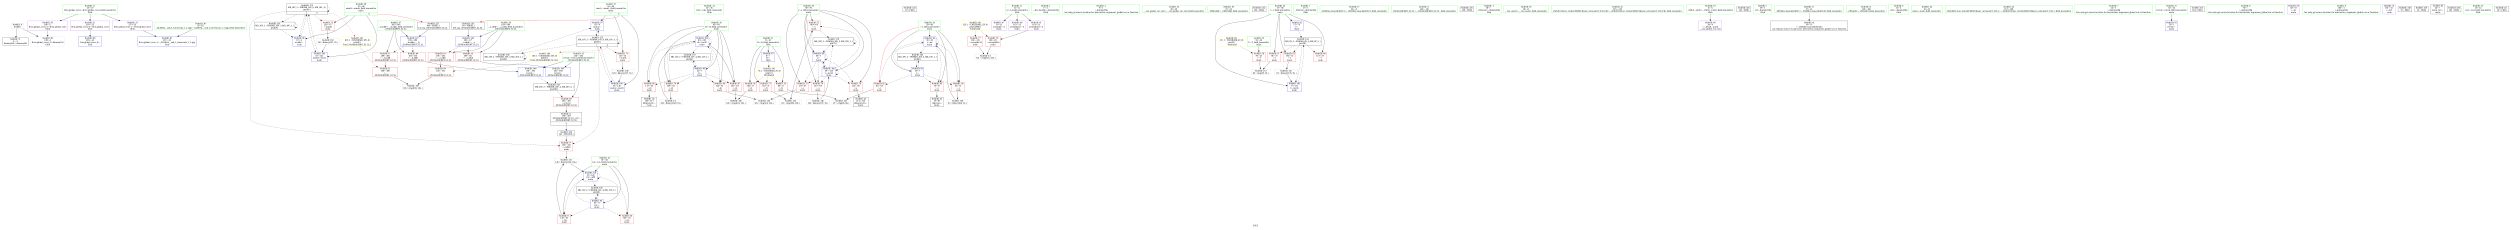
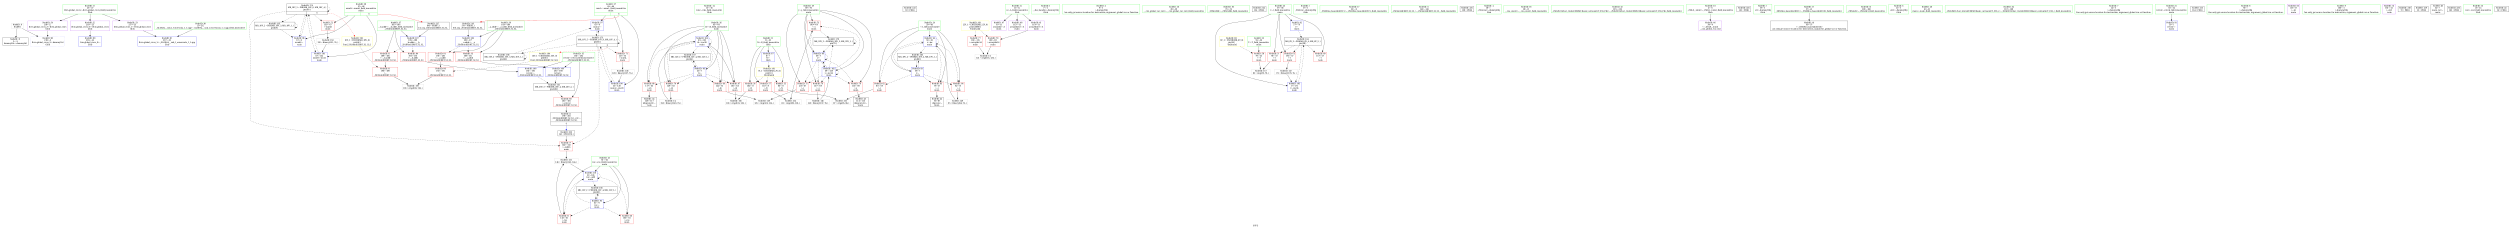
(887, 45) -> (887, 45)
